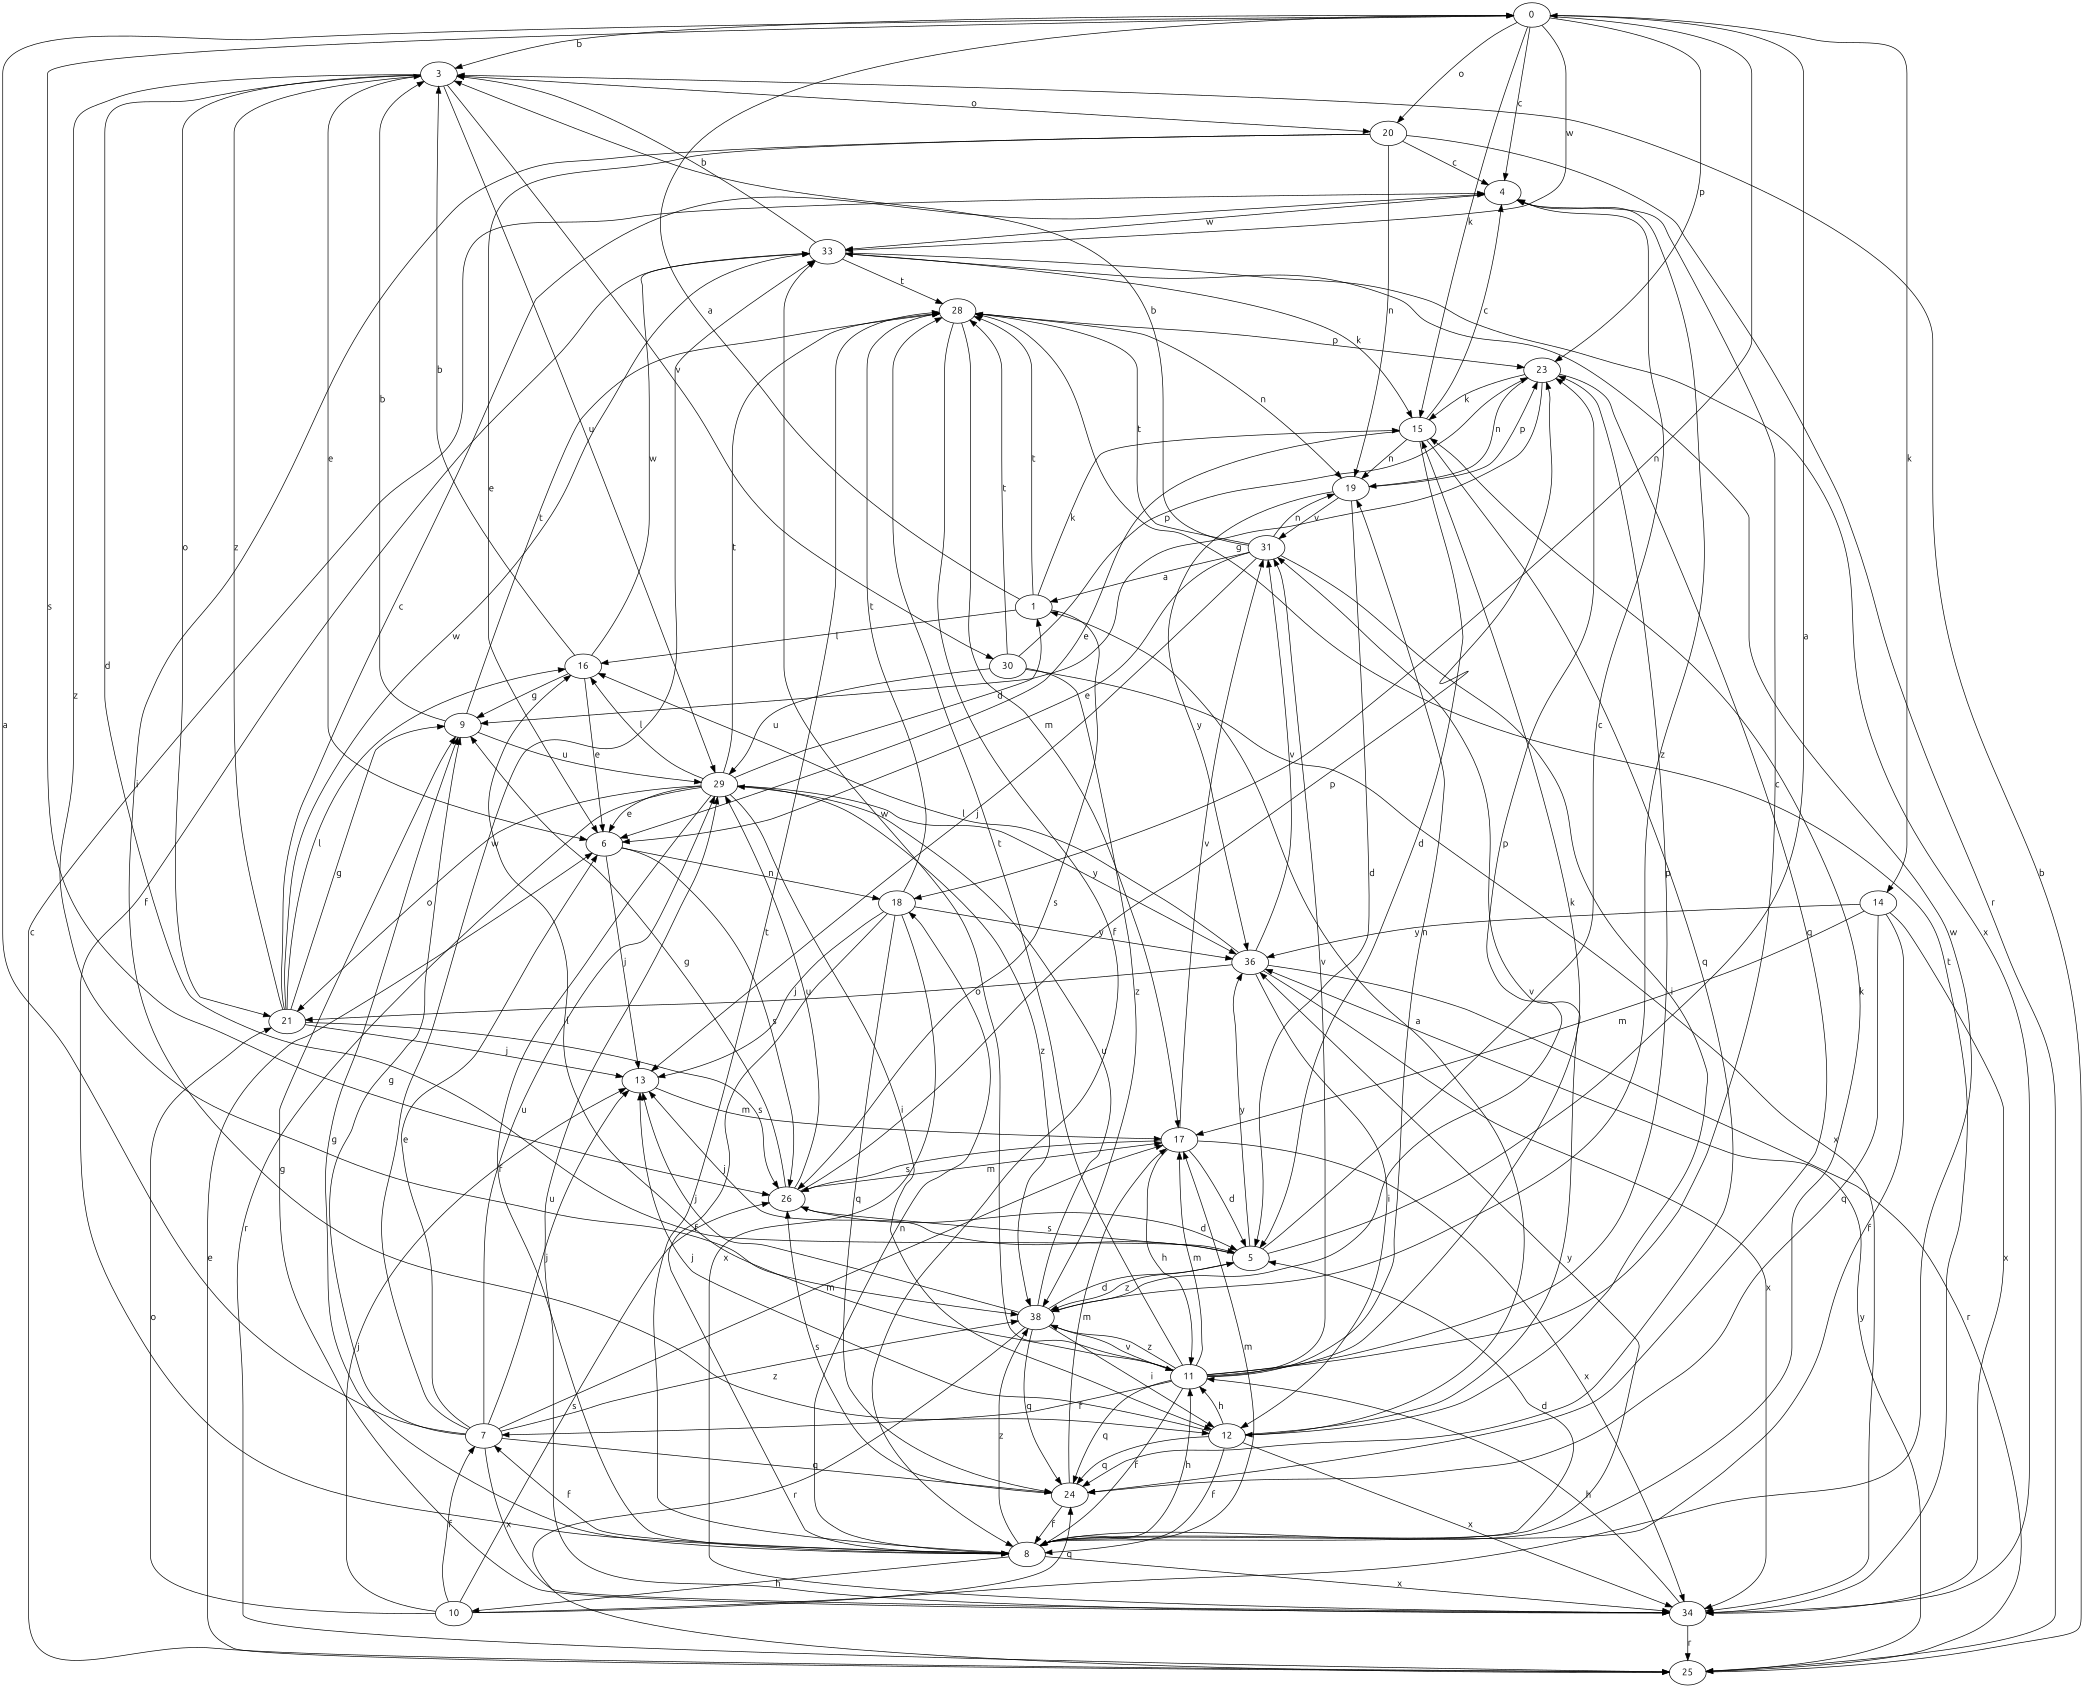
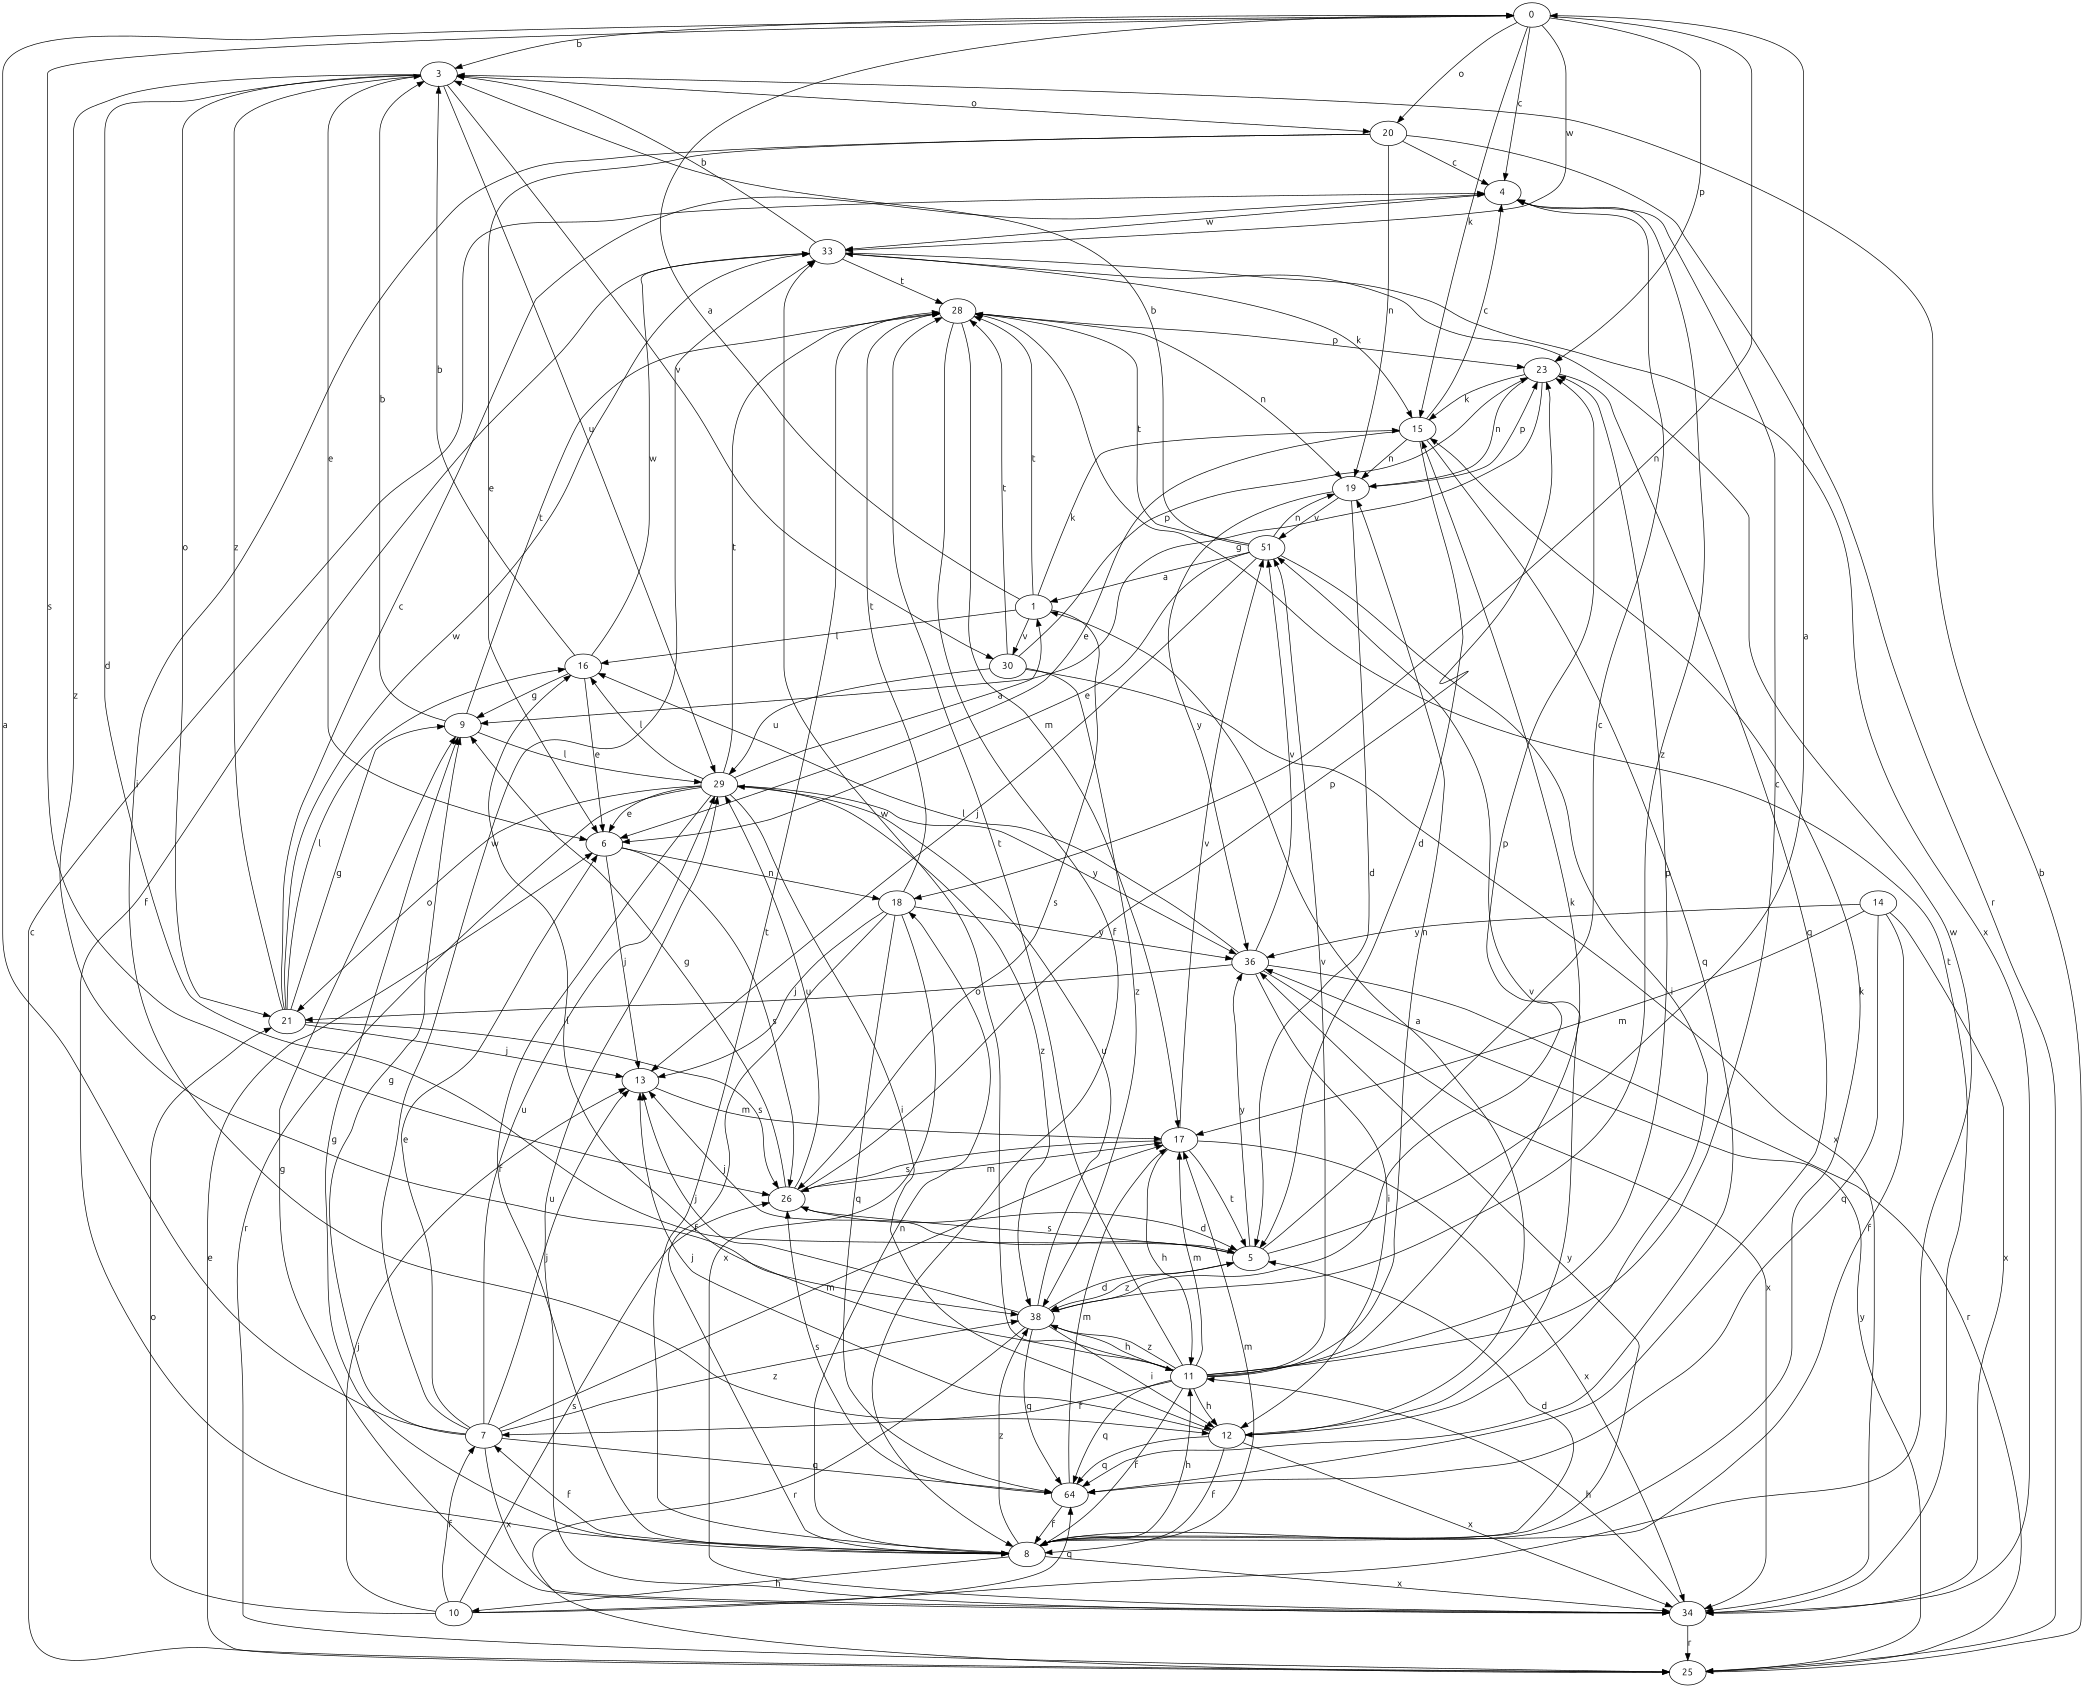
(1907, 264) -> none
(1267, 548) -> (1267, 548)
none -> (1022, 633)
(1000, 696) -> (1000, 696)
(565, 755) -> (565, 755)
(1232, 1199) -> (1232, 1199)
(1128, 1347) -> (1128, 1347)
(1215, 1407) -> (1202, 1405)
(1070, 1495) -> (1070, 1495)
